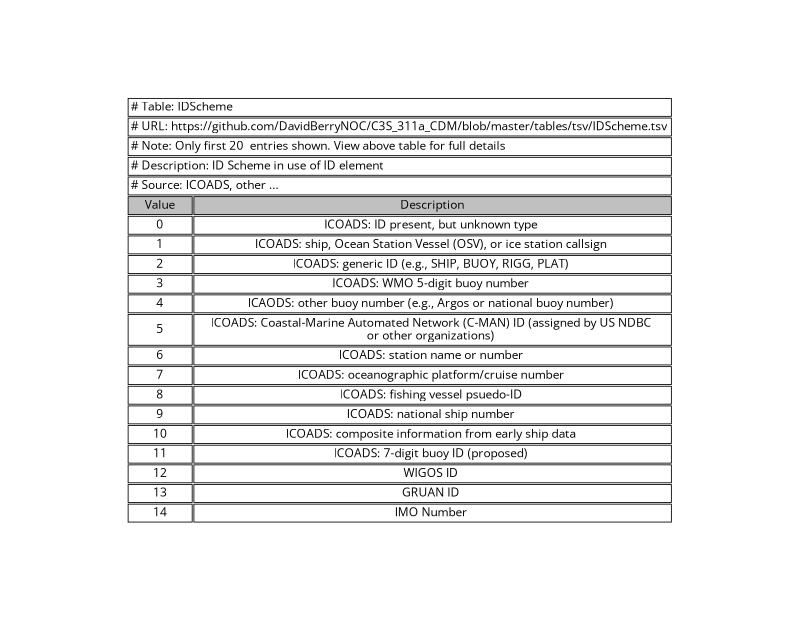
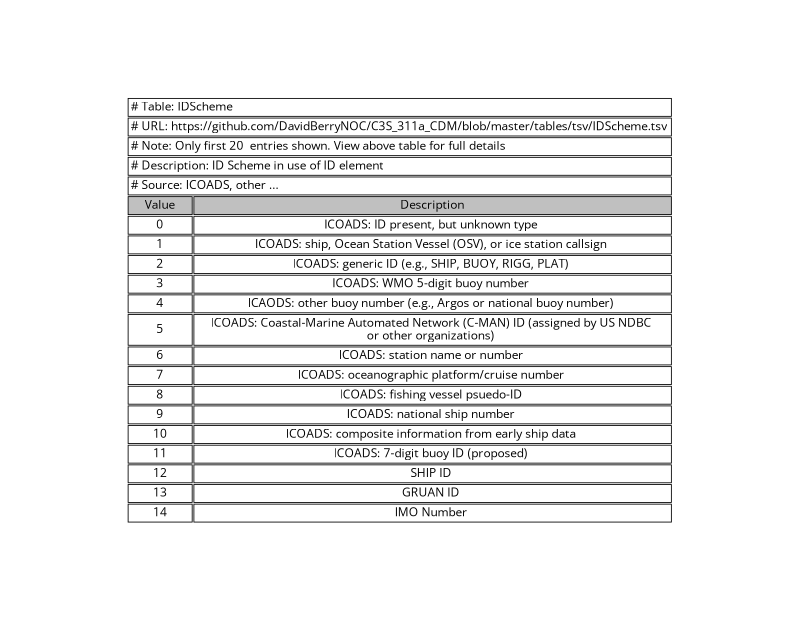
(433, 473) -> (433, 473)
